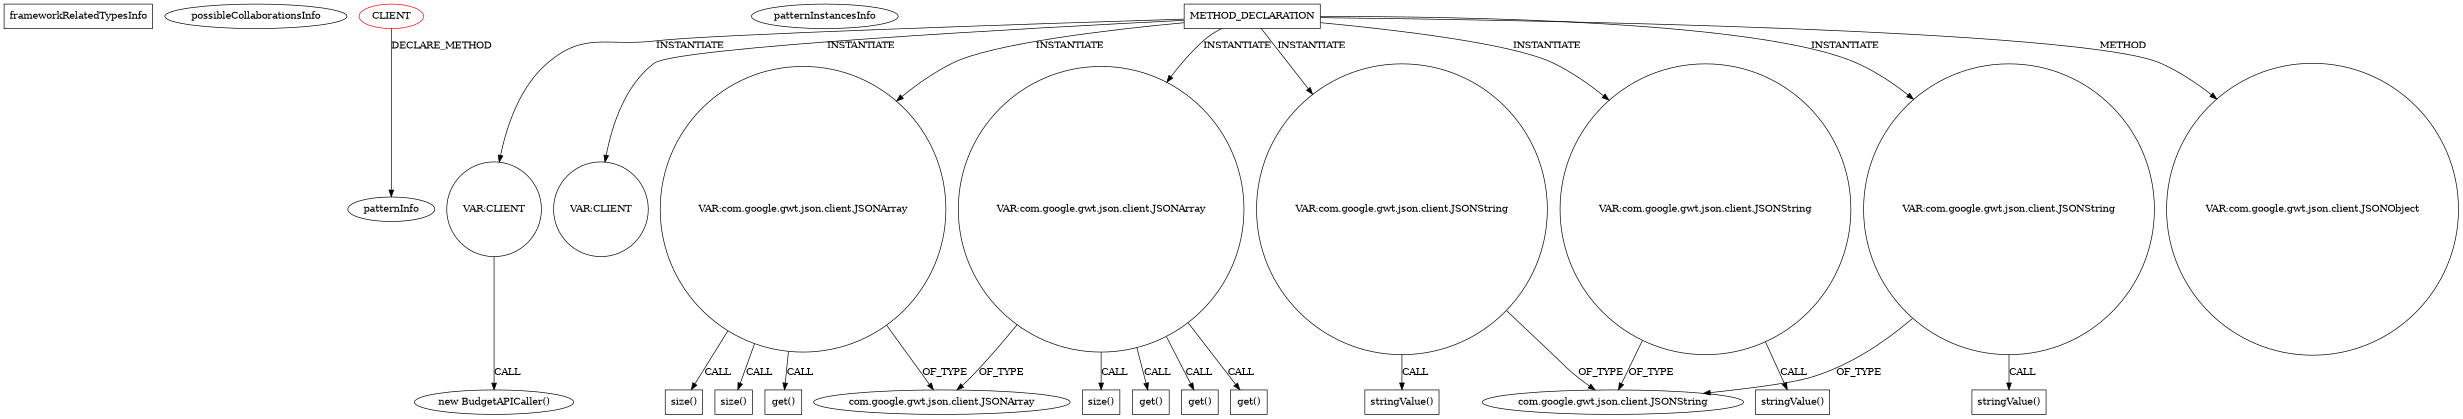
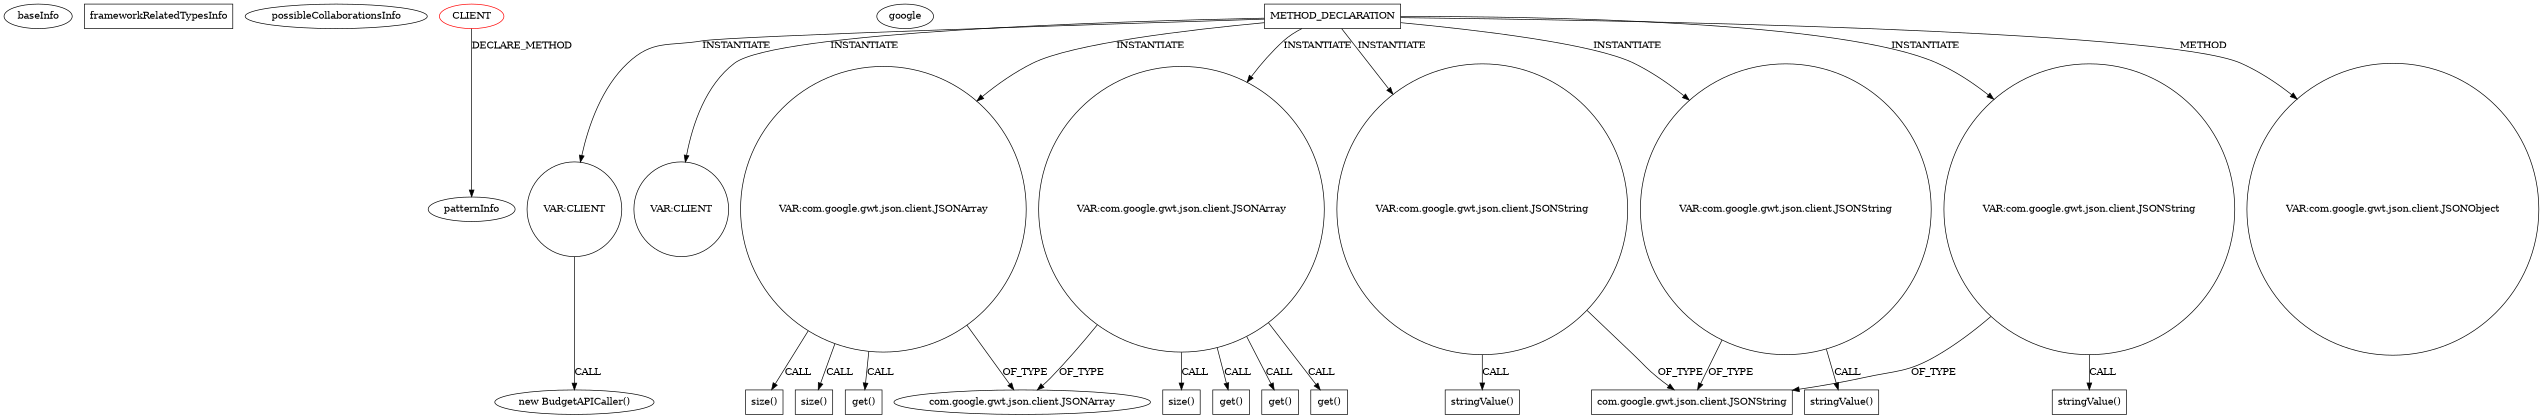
none -> (38, 16)
(825, 16) -> (905, 16)
(1613, 402) -> (1692, 402)
